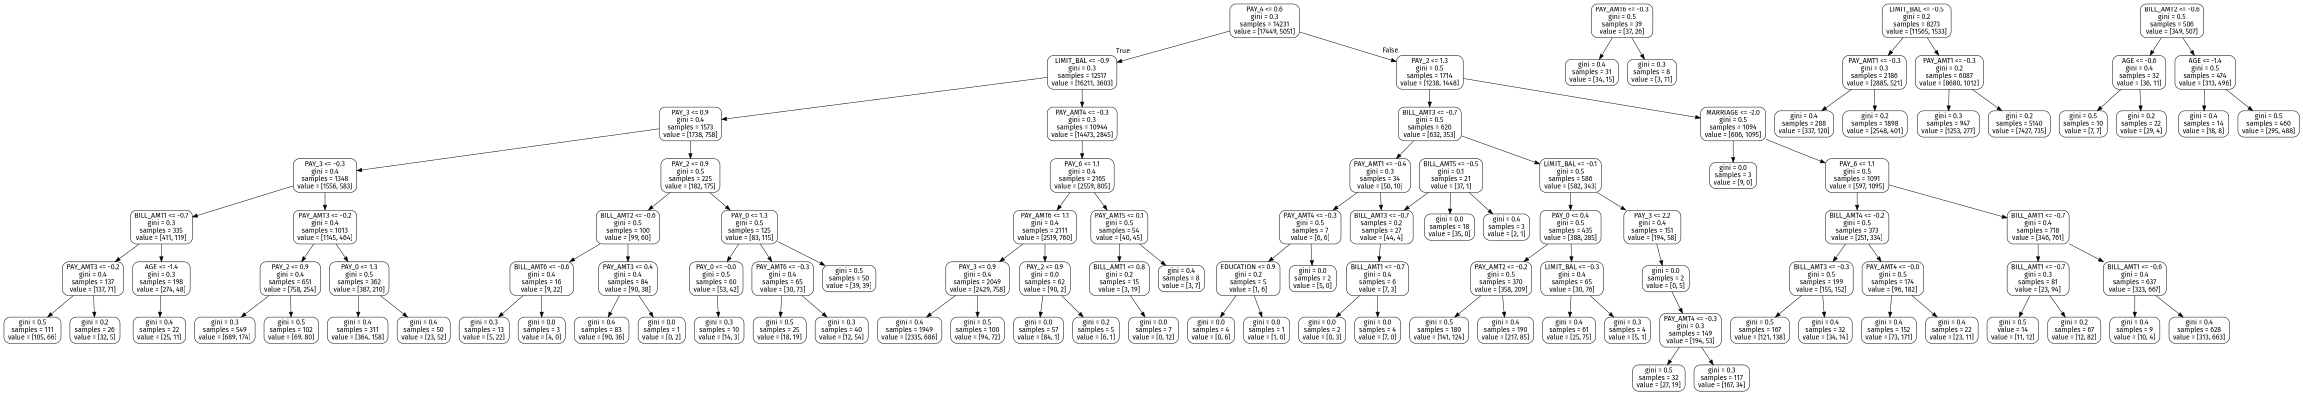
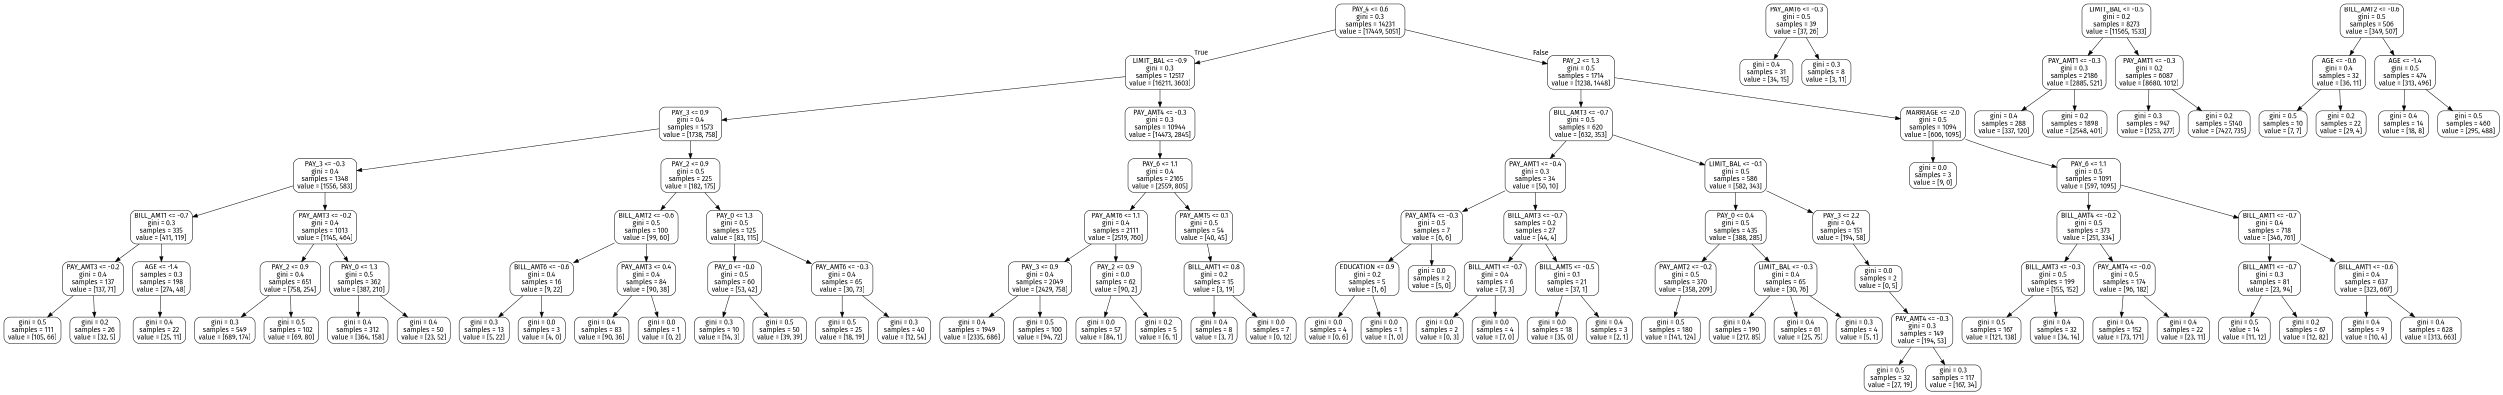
(1418, 200) -> (1550, 251)
(799, 252) -> (757, 304)
(1151, 253) -> (1214, 304)
(161, 279) -> (161, 279)
(1503, 304) -> (1761, 304)
(358, 330) -> (358, 330)
